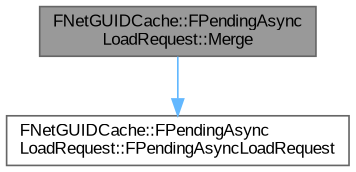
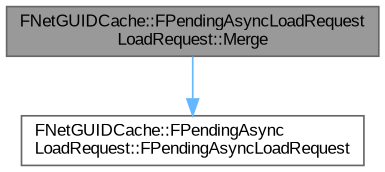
(178, 31) -> (193, 31)
